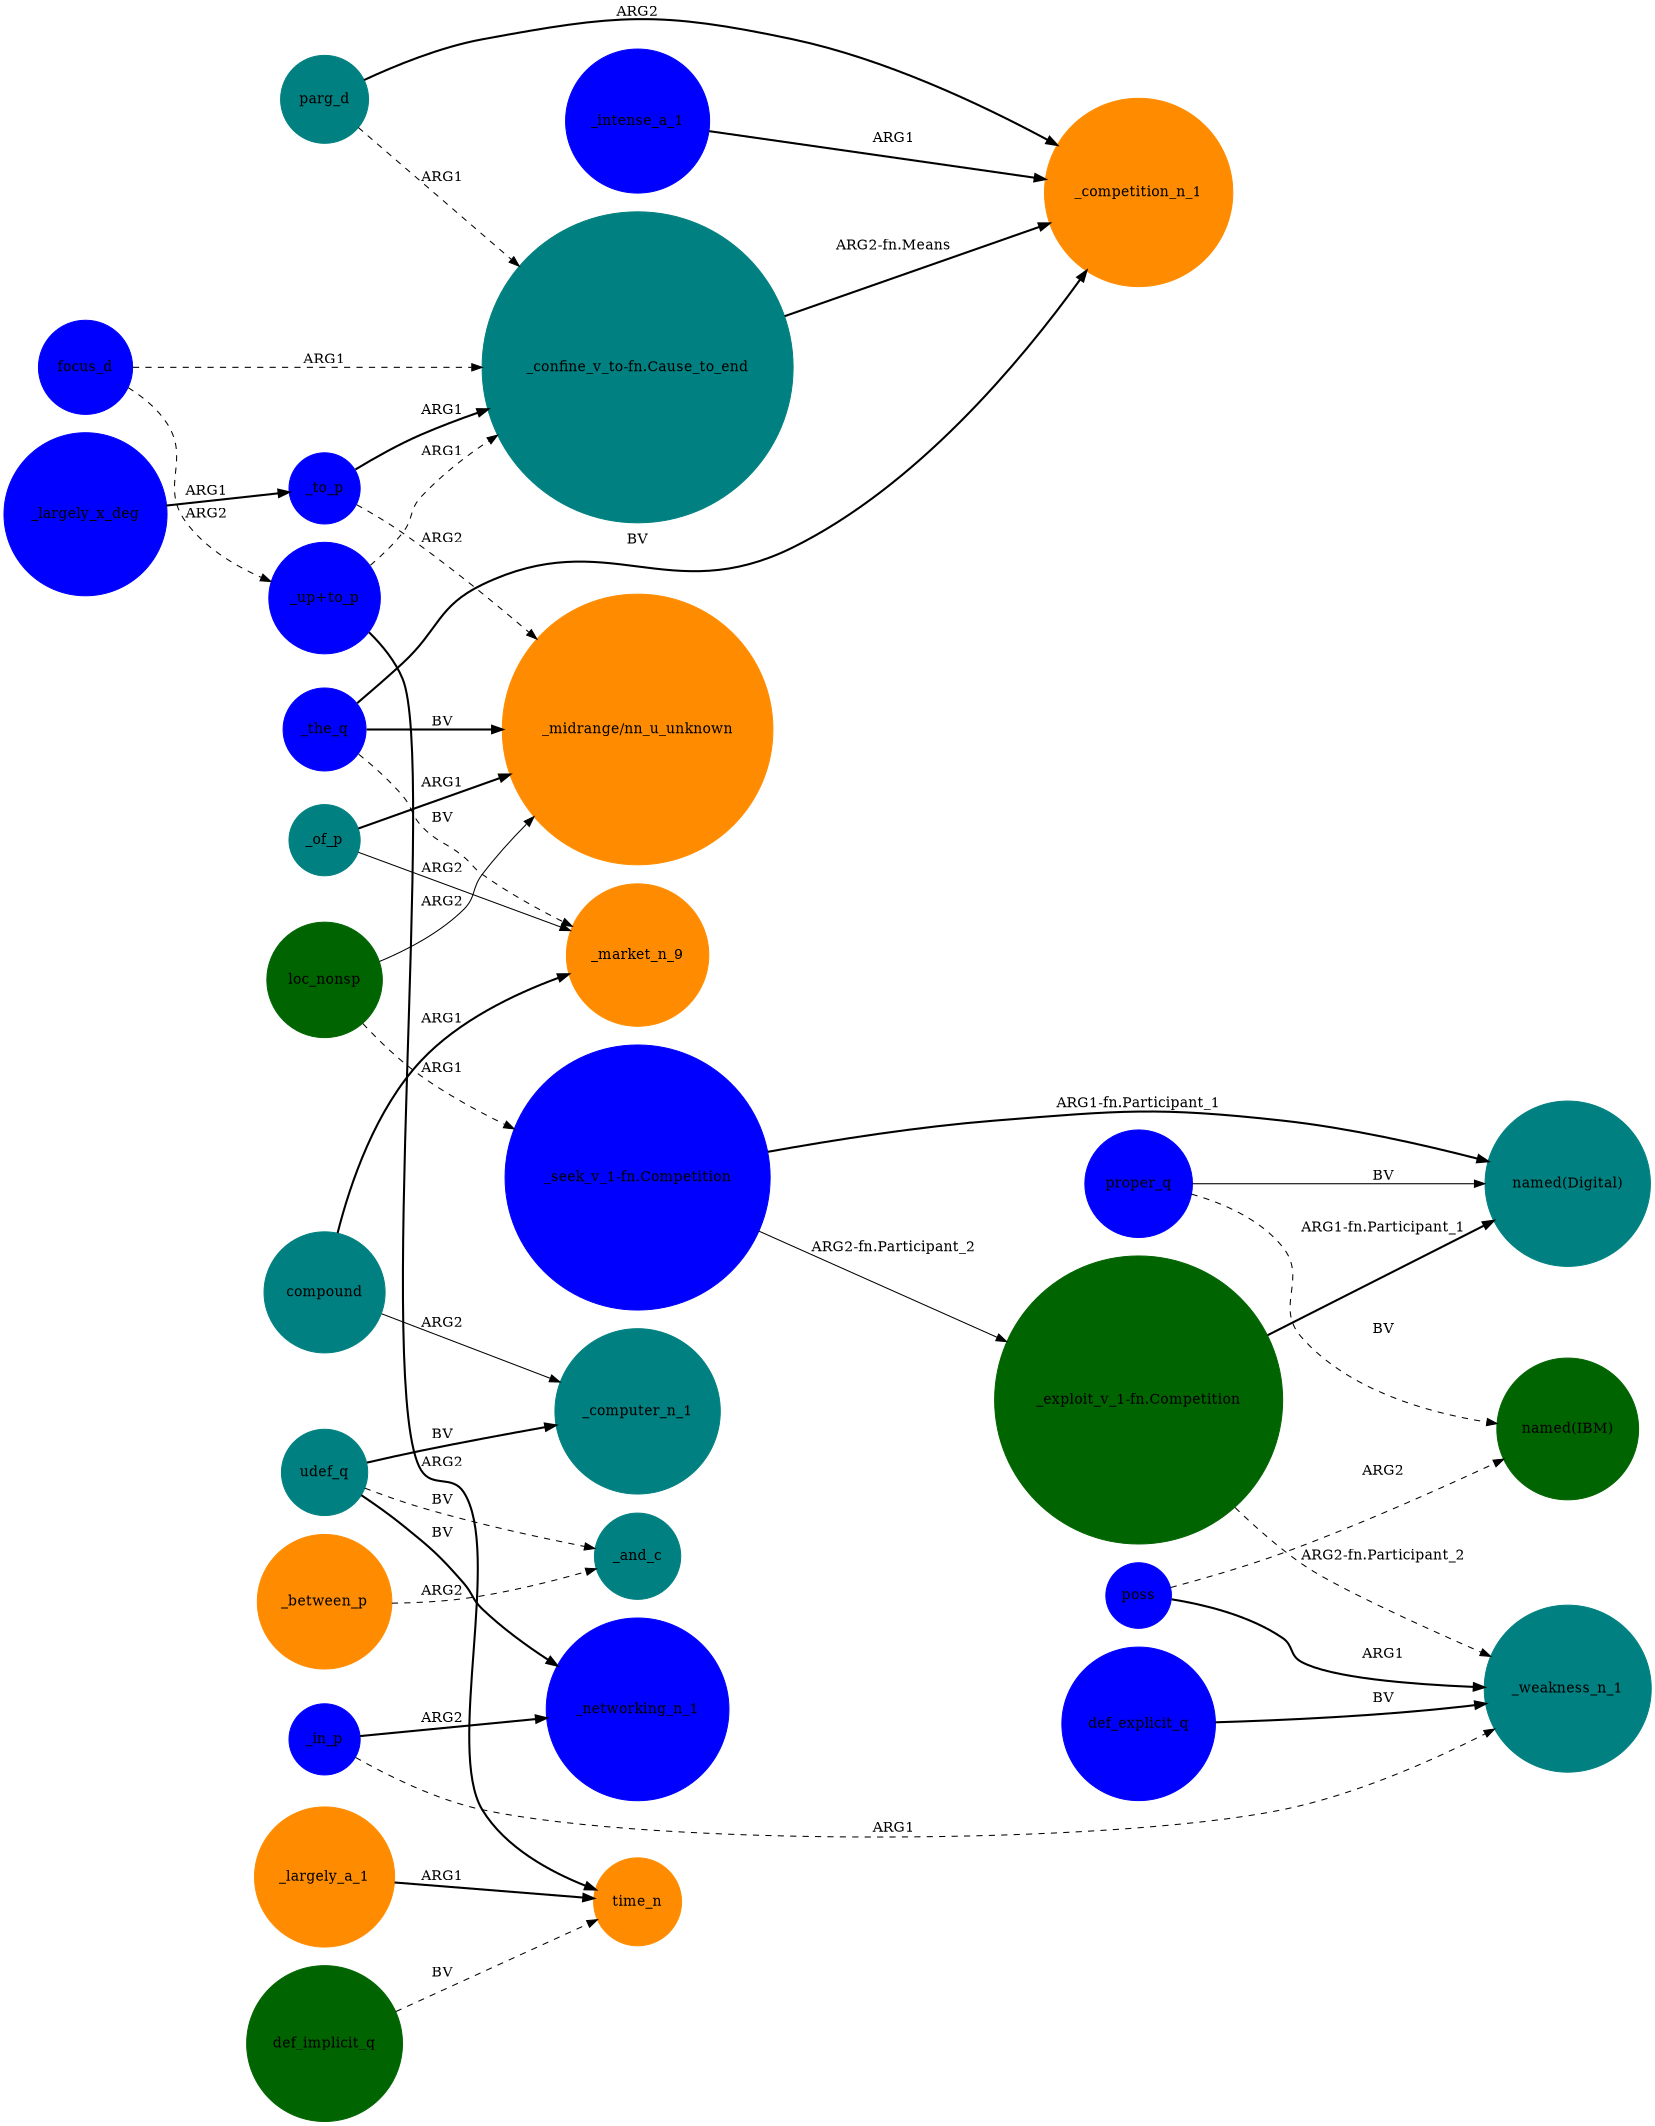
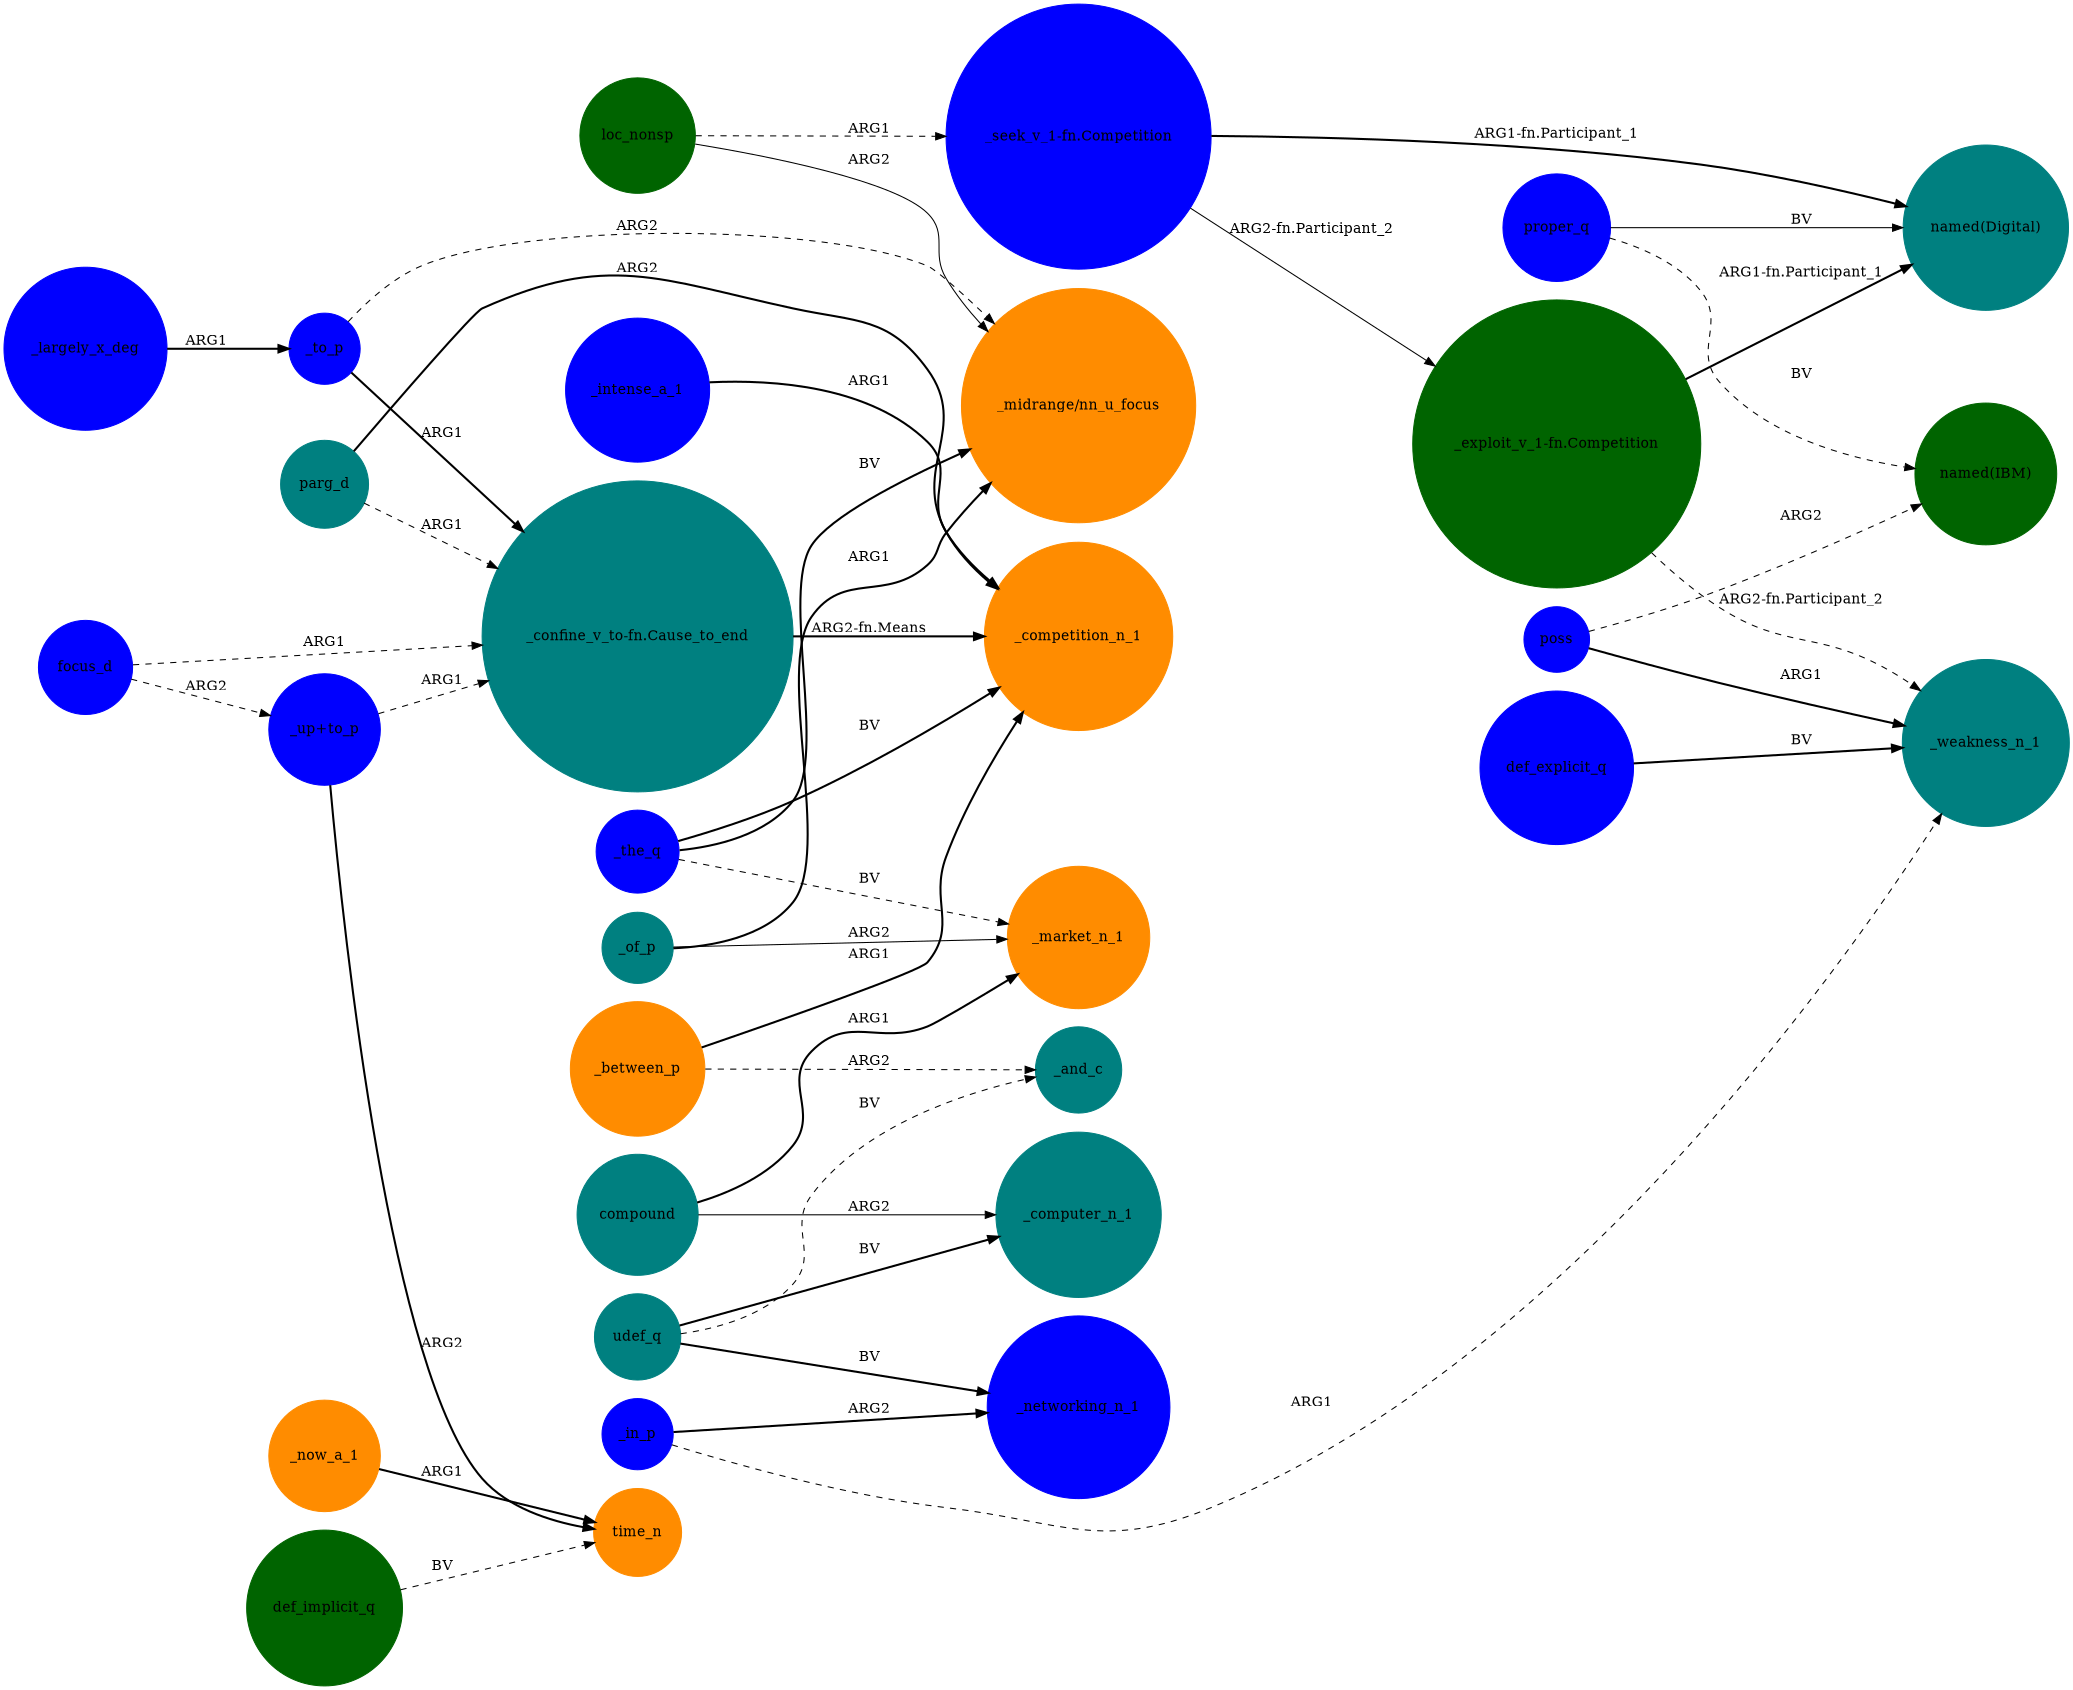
(638, 729) -> (1079, 406)
none -> (933, 953)
(638, 955) -> (1079, 937)
(325, 1877) -> (325, 1456)
